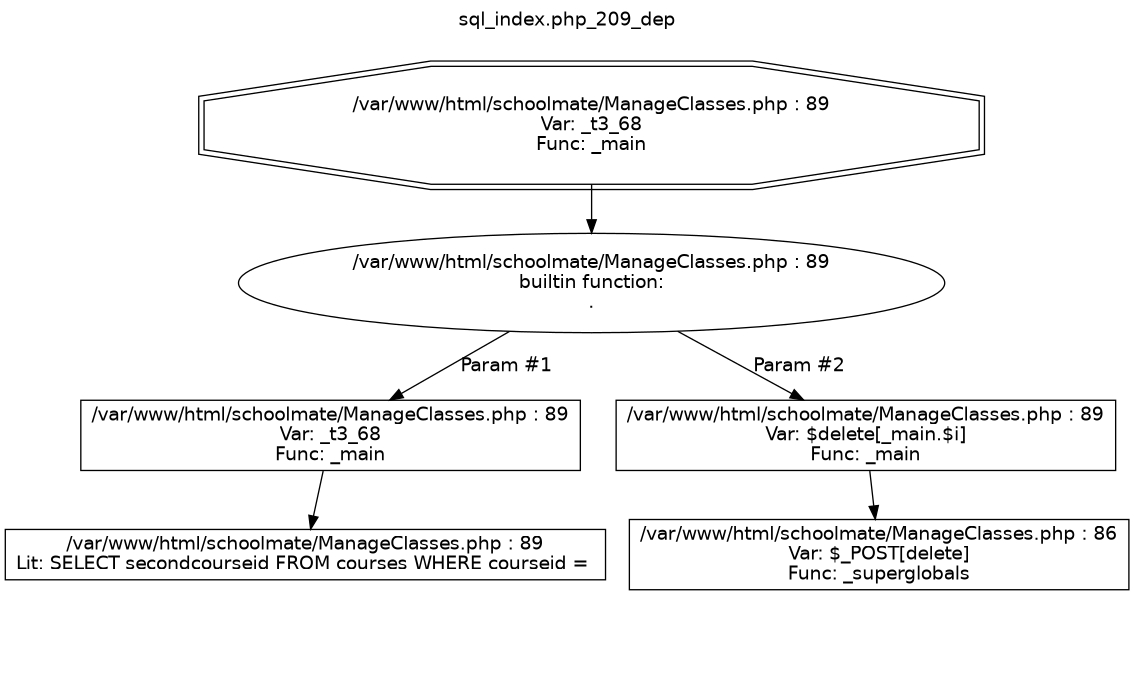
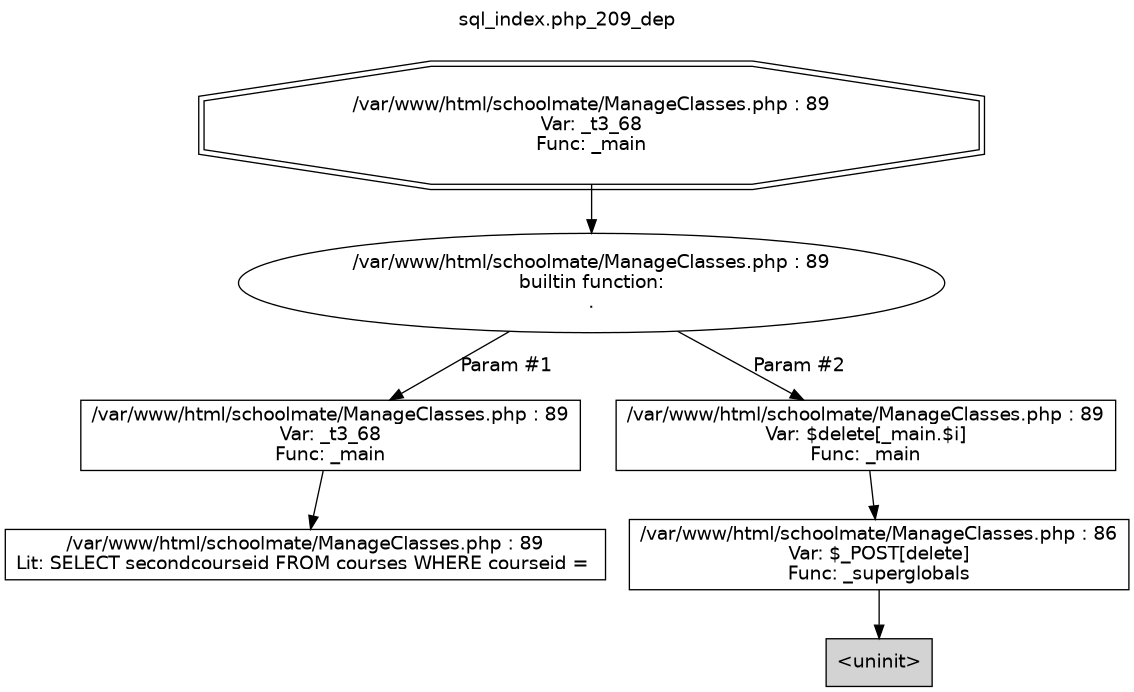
none -> (879, 663)
